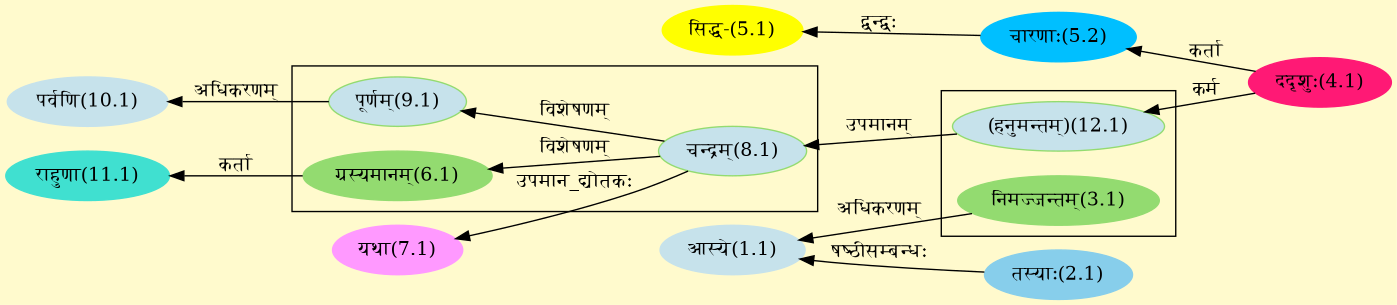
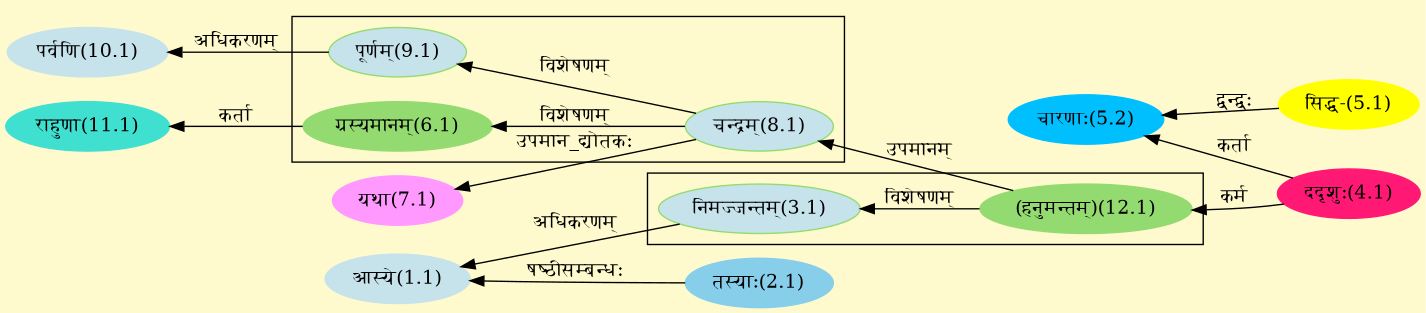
(899, 34) -> (1228, 111)
(1059, 126) -> (1086, 209)
(1059, 201) -> (759, 209)
none -> (927, 209)
